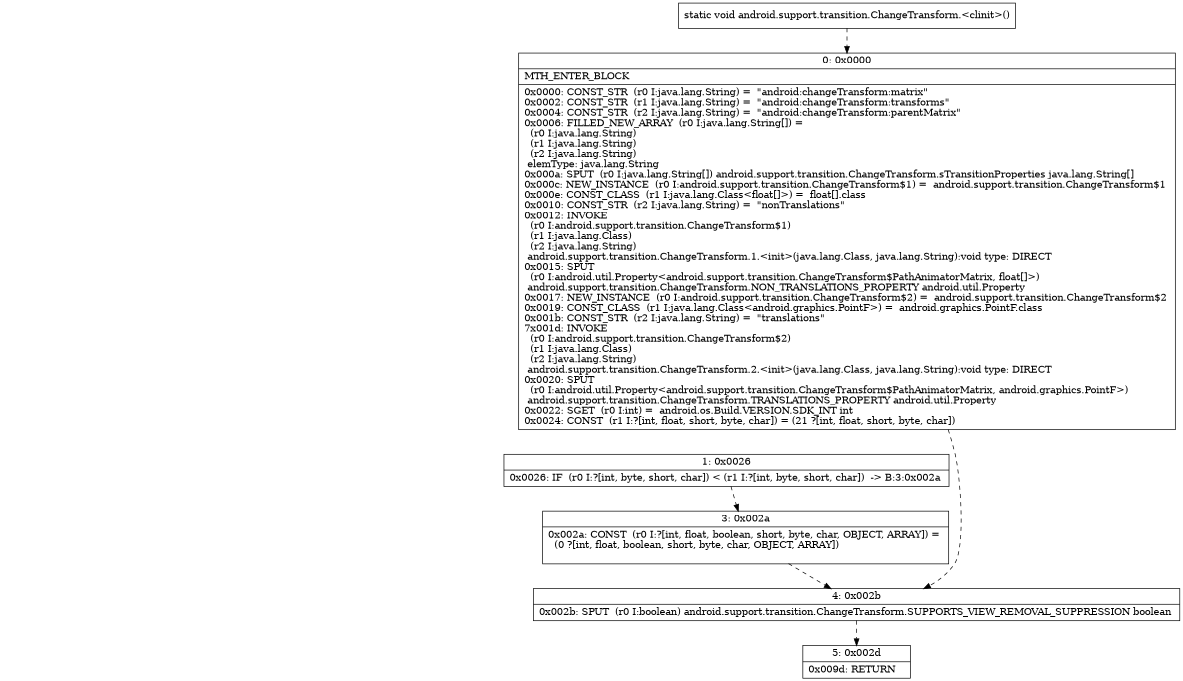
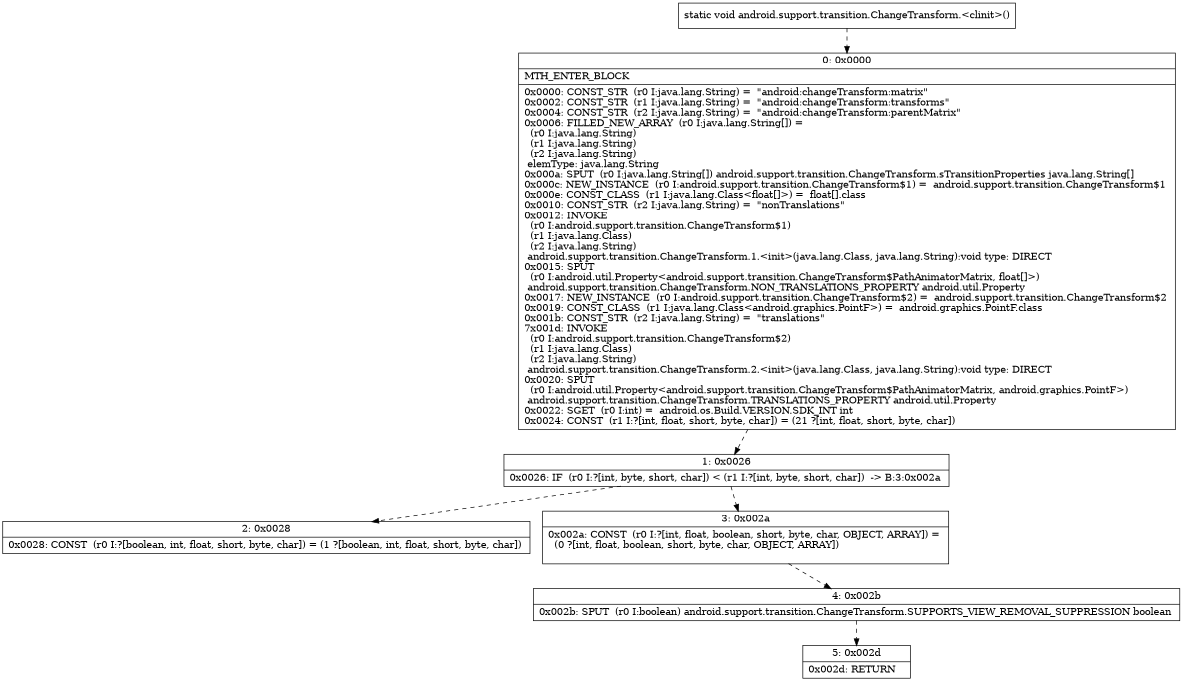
(961, 513) -> (743, 439)
none -> (266, 538)
(857, 670) -> (857, 670)
